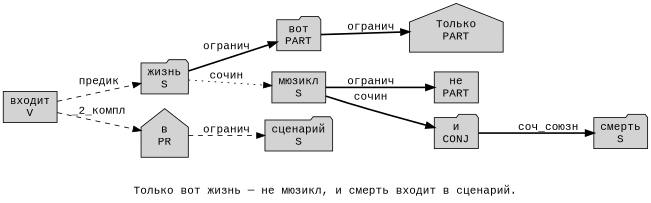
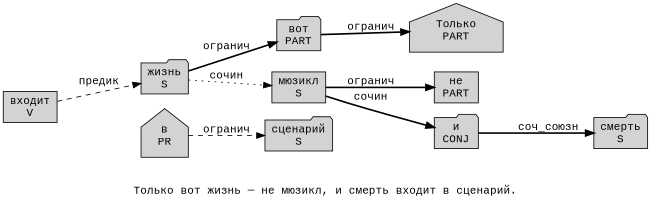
(95, 121) -> none
